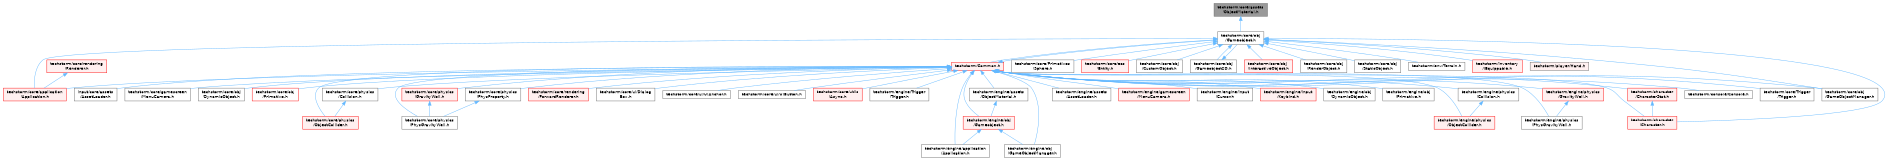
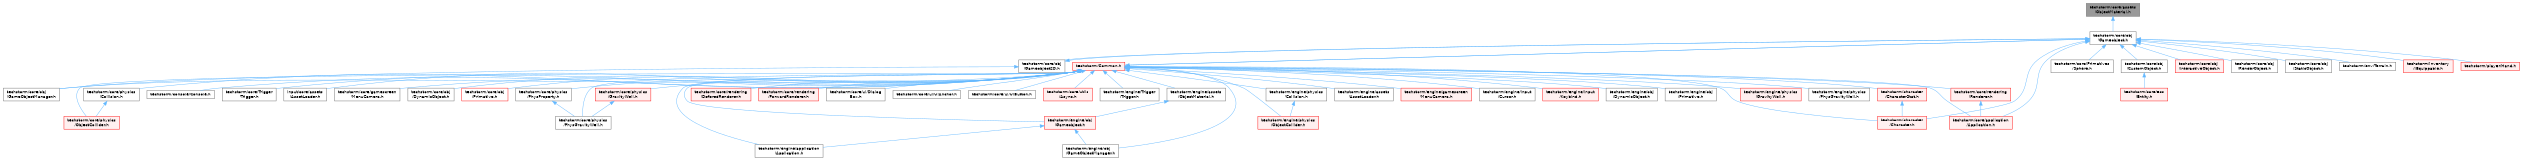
(1171, 52) -> (2144, 83)
(1546, 56) -> (561, 71)
(1559, 66) -> (2490, 66)
none -> (1540, 72)
none -> (721, 95)
(1561, 110) -> none
